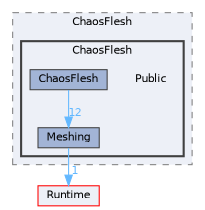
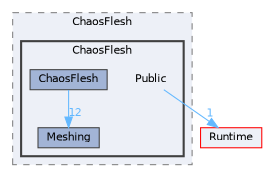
(69, 162) -> (176, 98)
